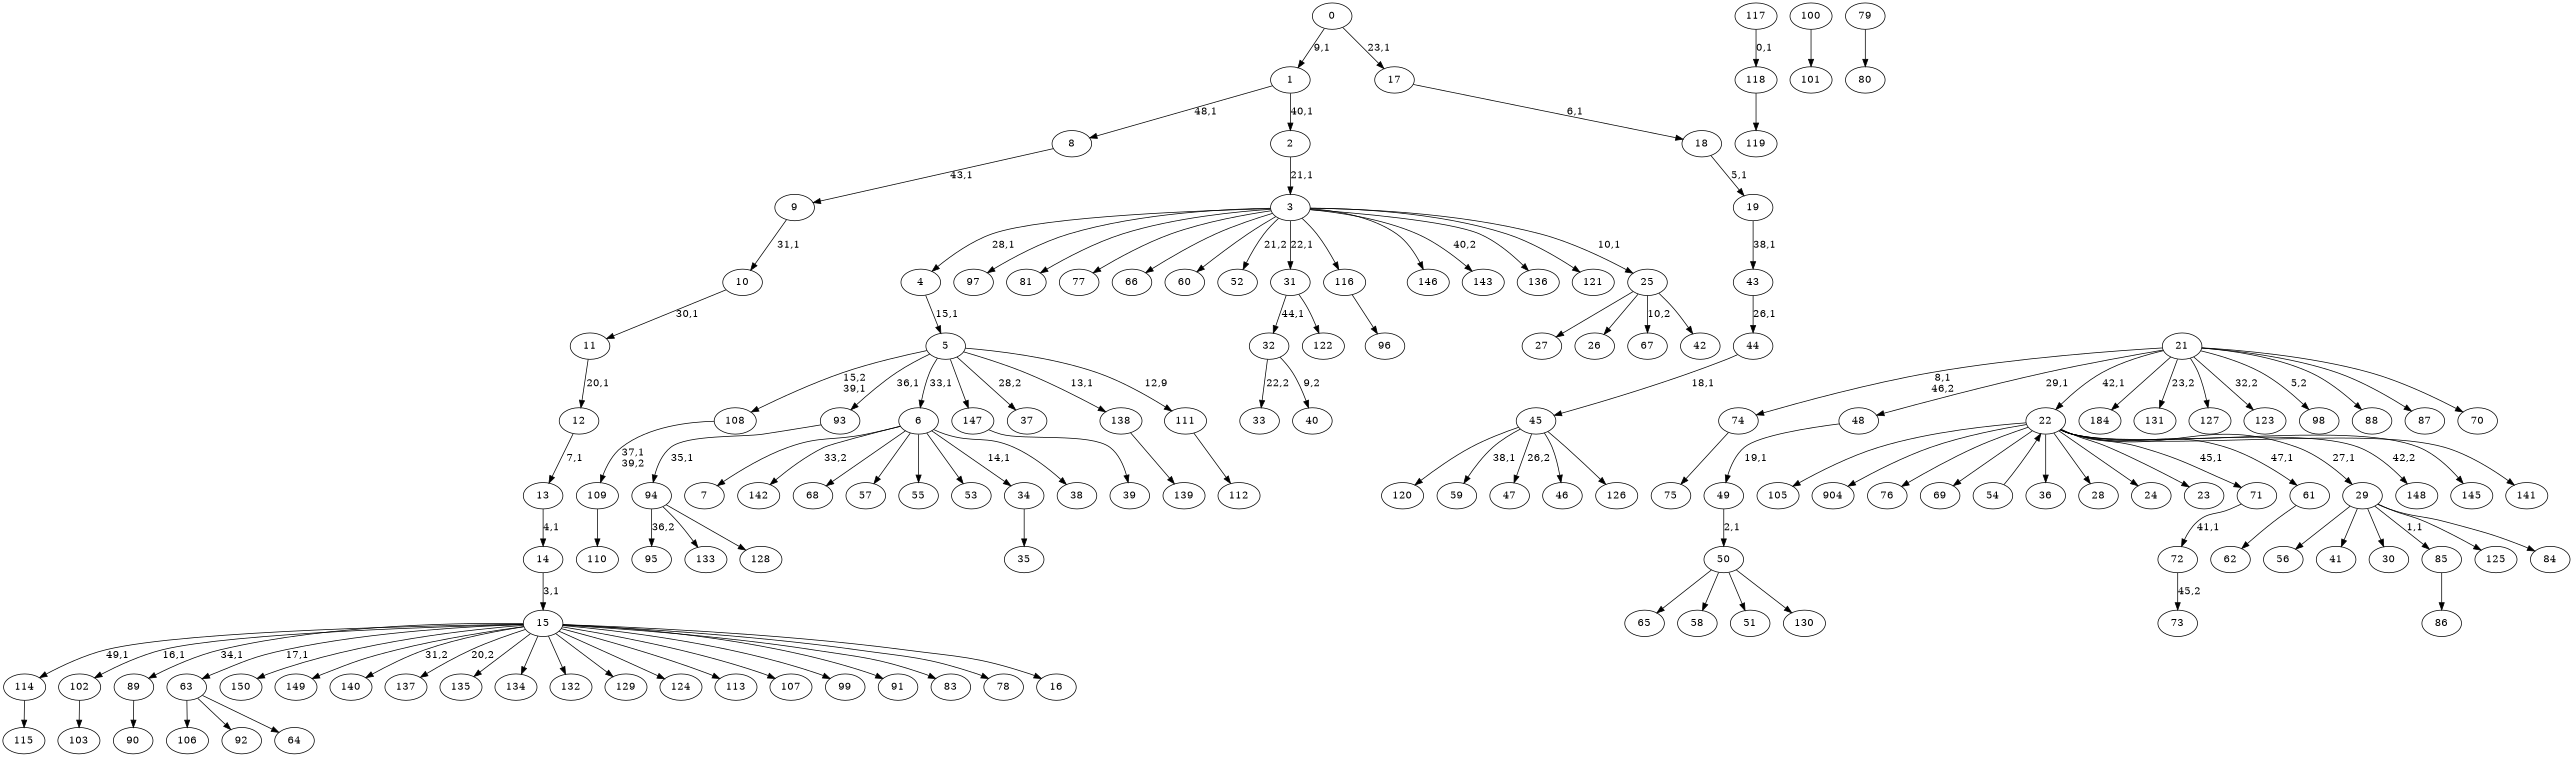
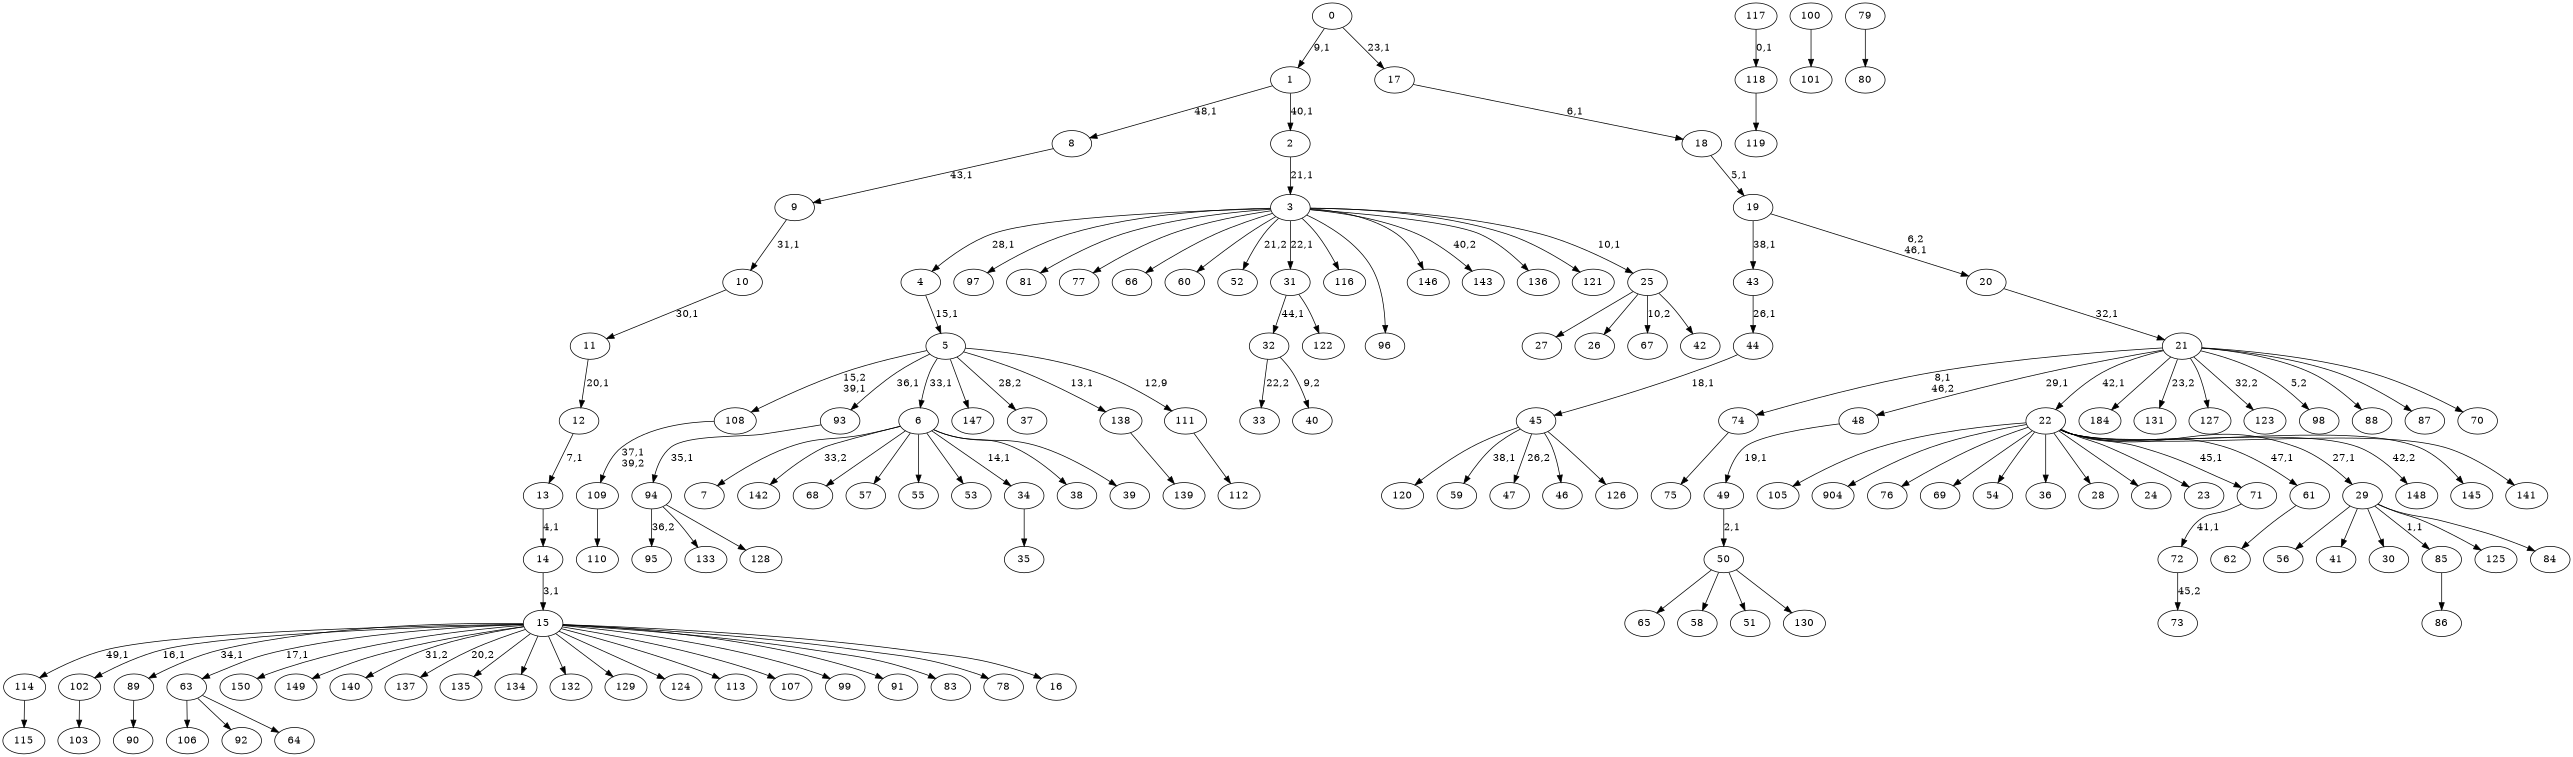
none -> (1986, 282)
(1363, 311) -> (1365, 257)
(1066, 438) -> (1026, 443)
(2021, 463) -> (2018, 454)
